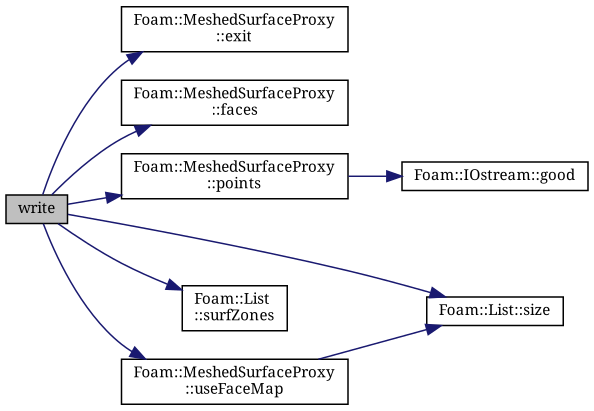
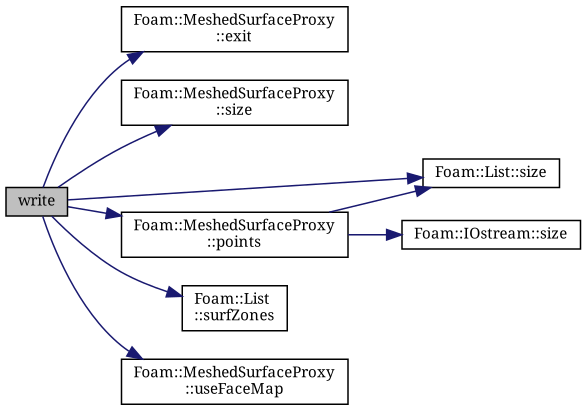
(235, 103) -> (235, 103)
(495, 176) -> (491, 235)
(372, 344) -> (373, 202)
